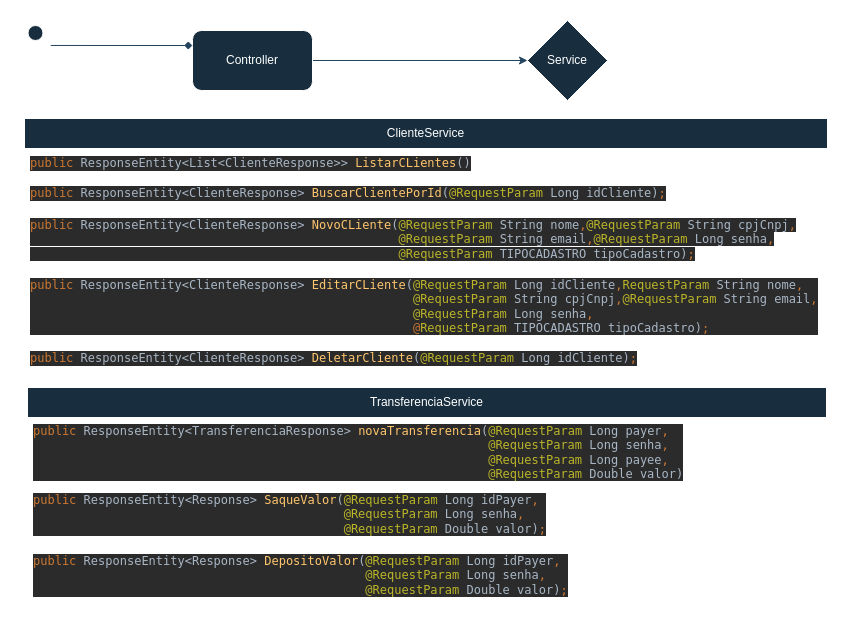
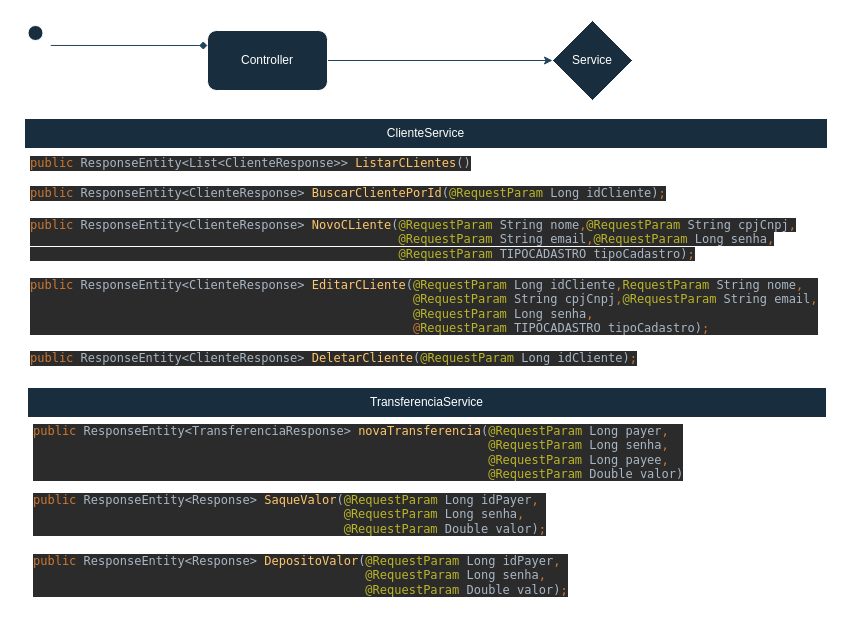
(253, 61) -> (268, 61)
(568, 61) -> (593, 61)
